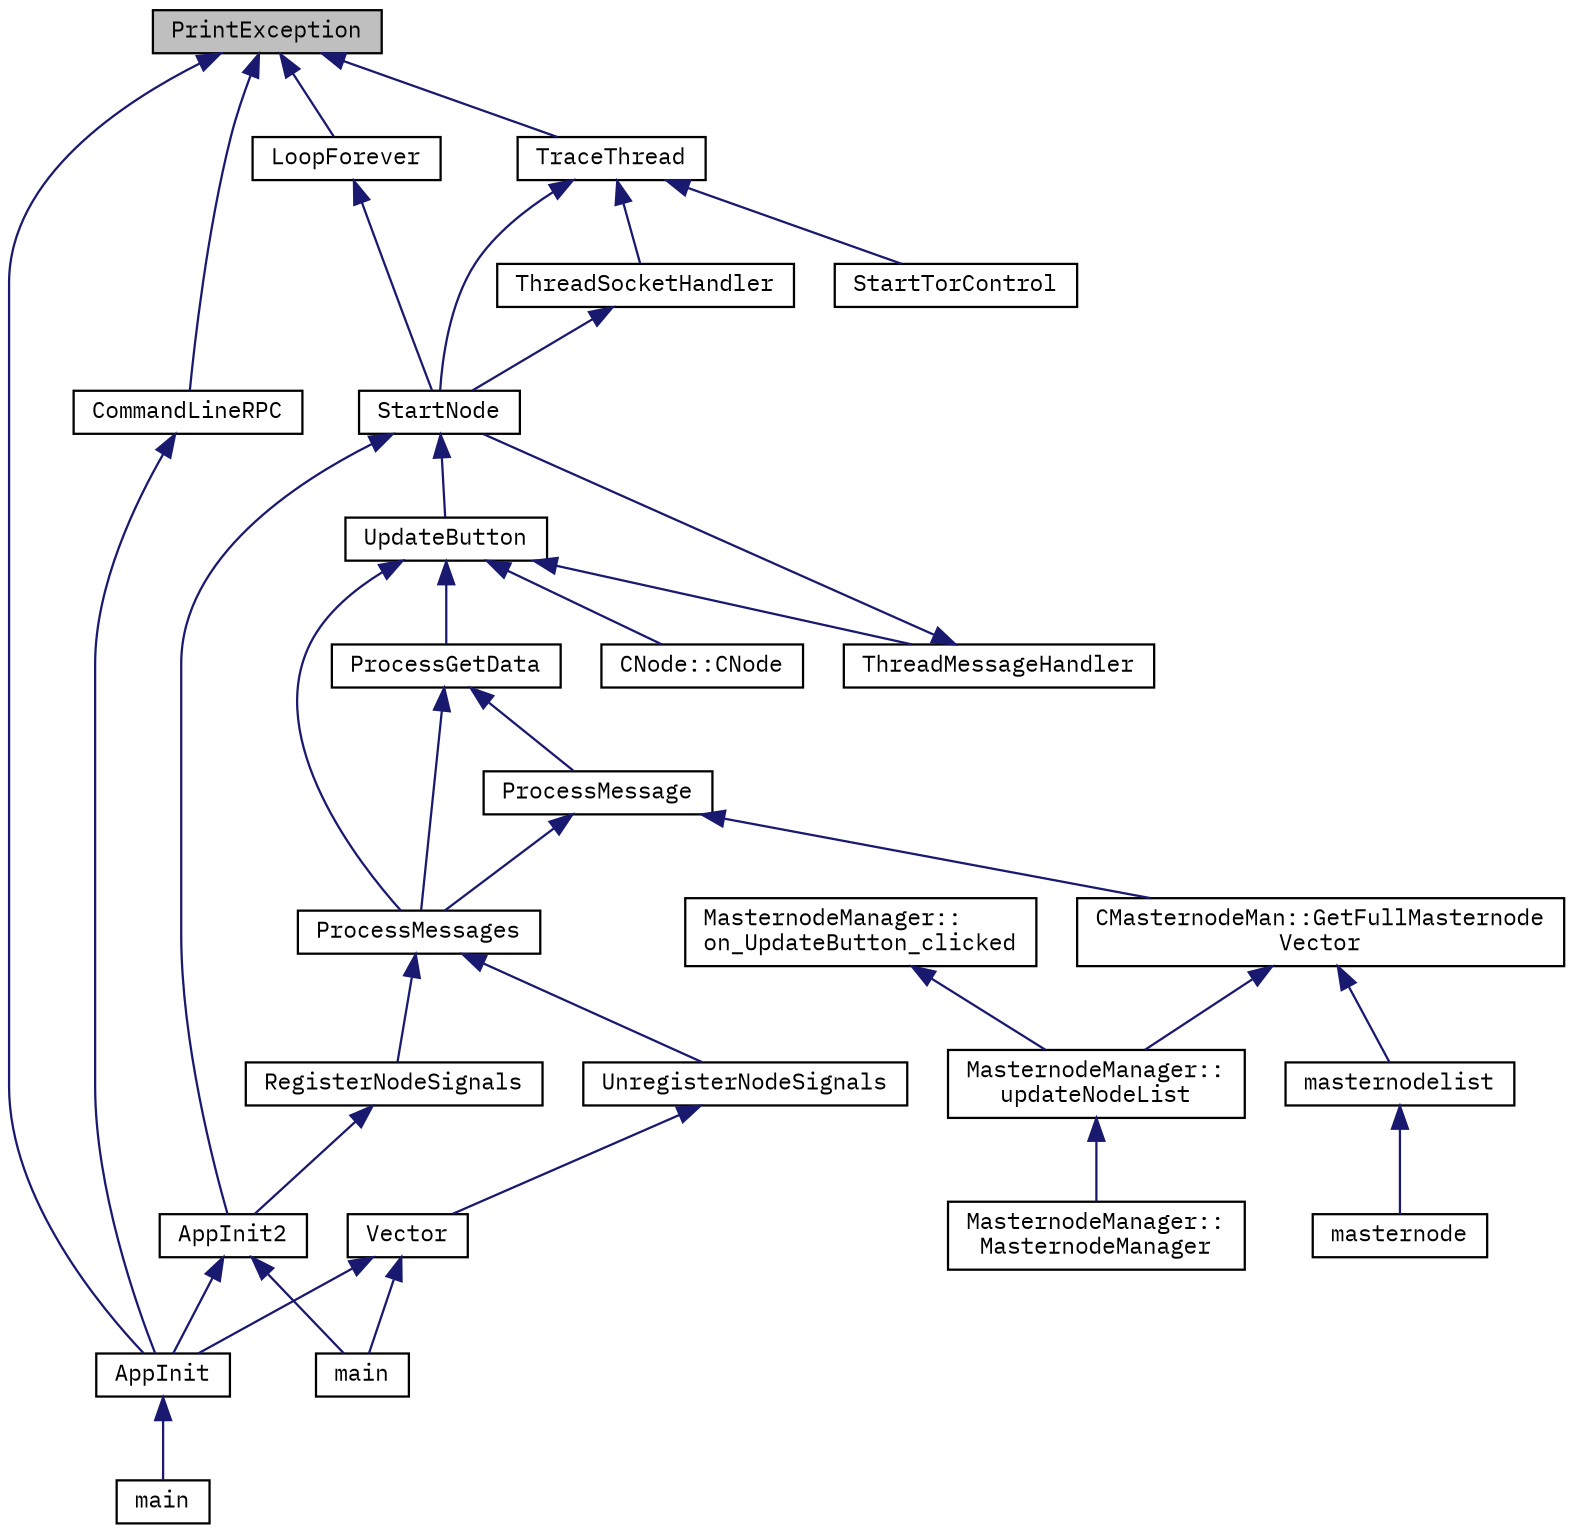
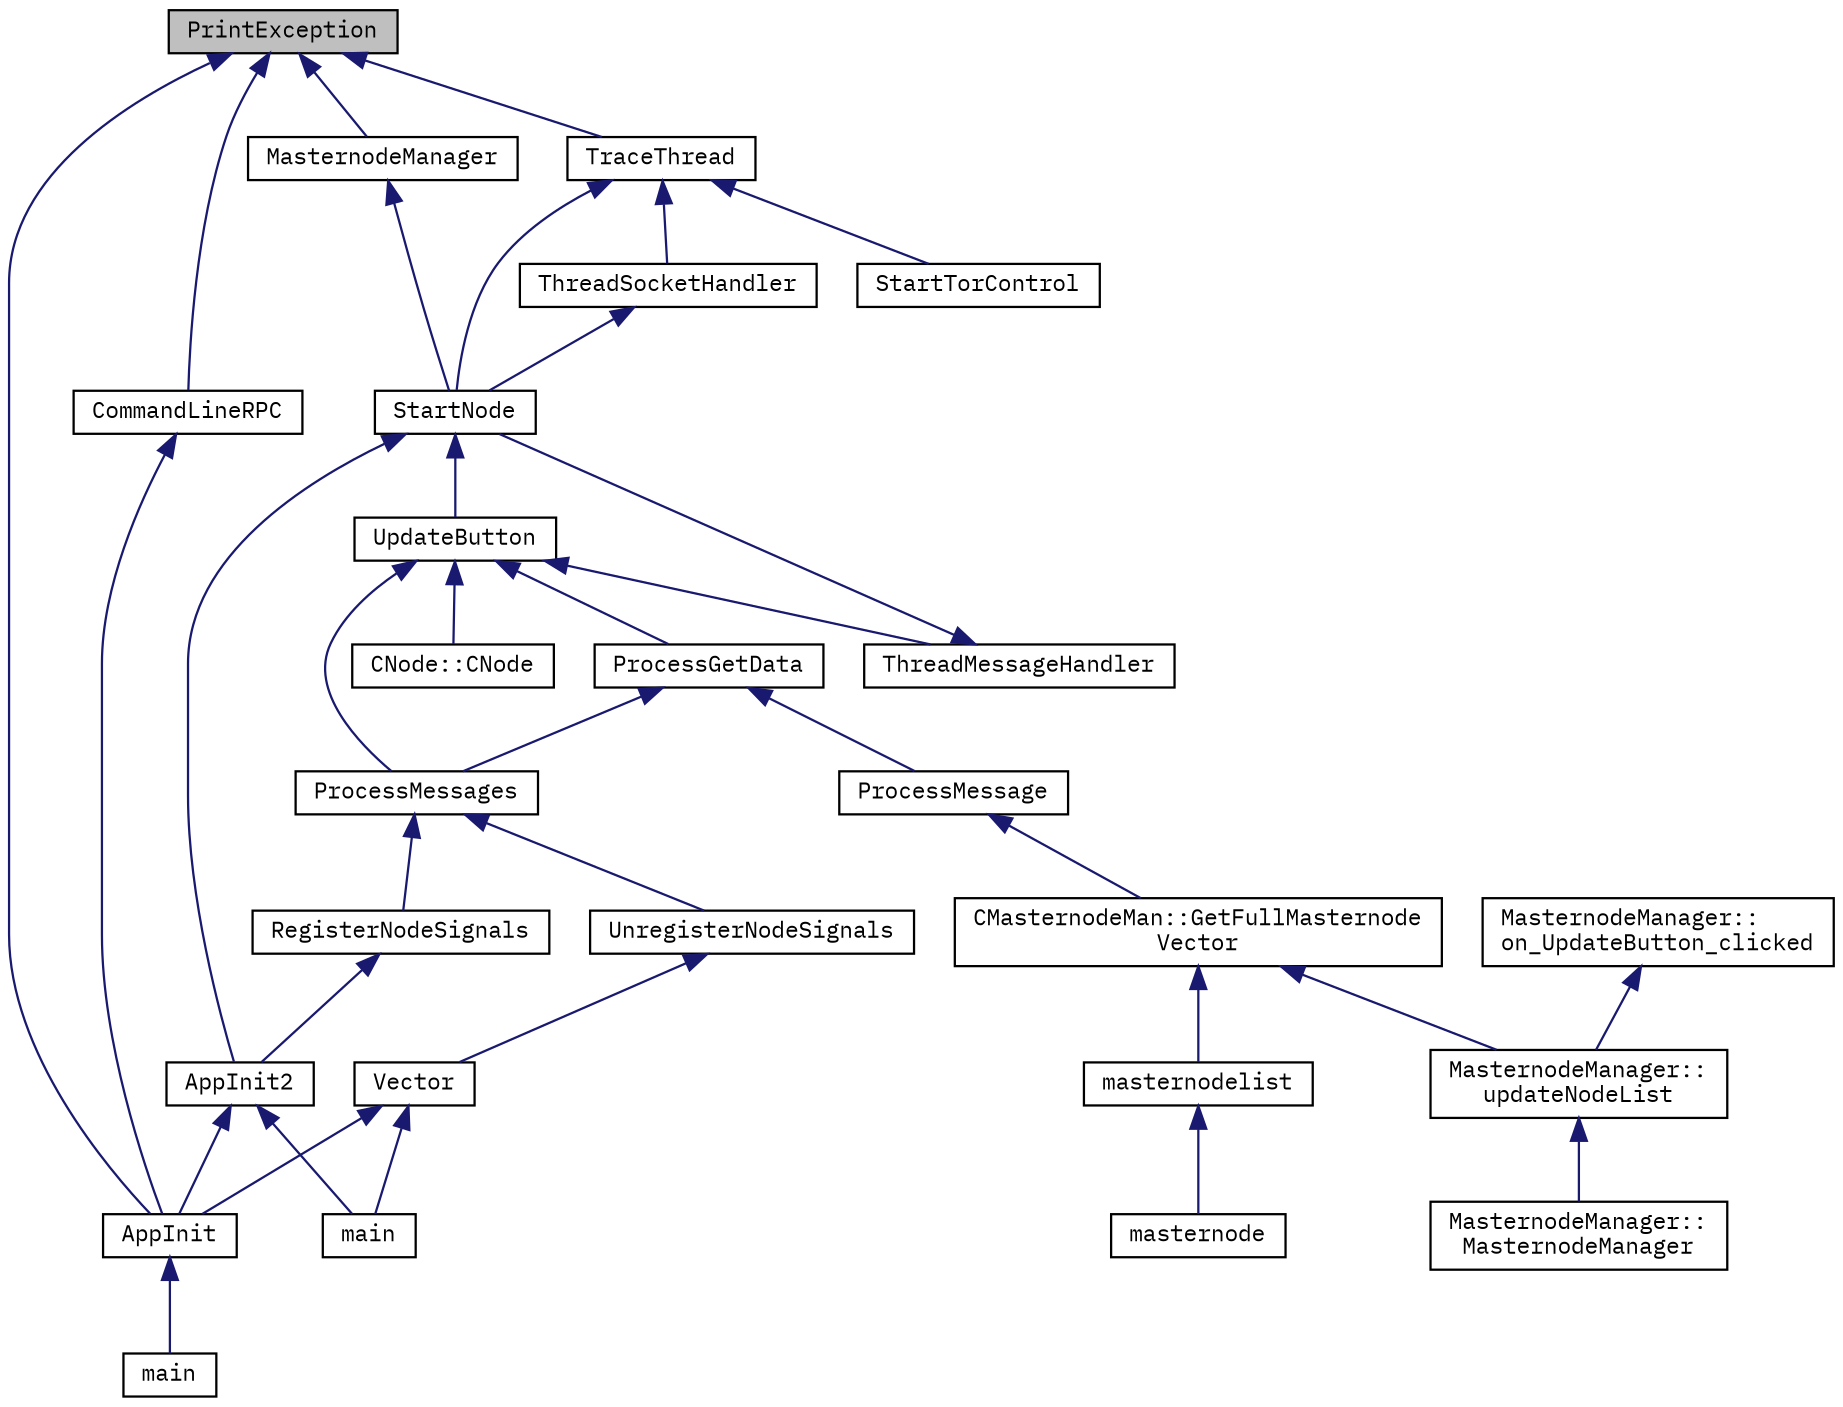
(347, 159) -> (383, 159)
(499, 870) -> none
